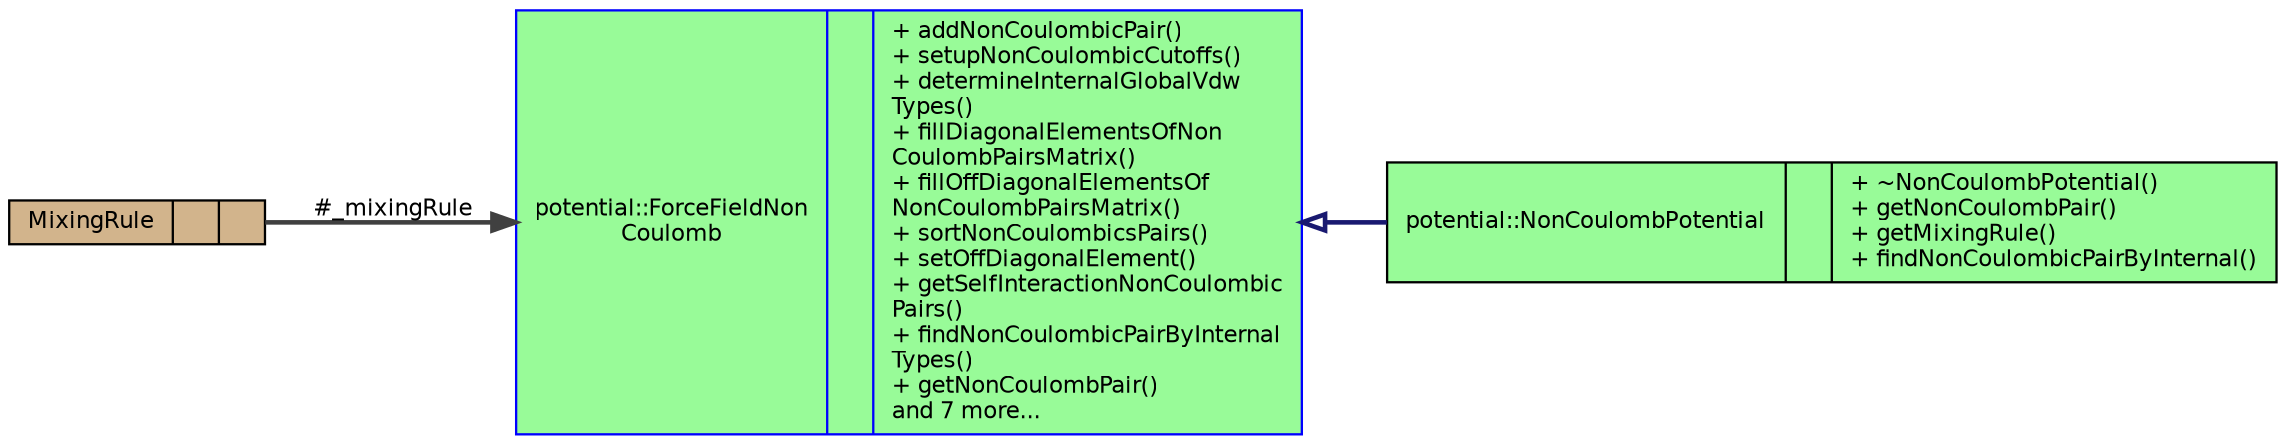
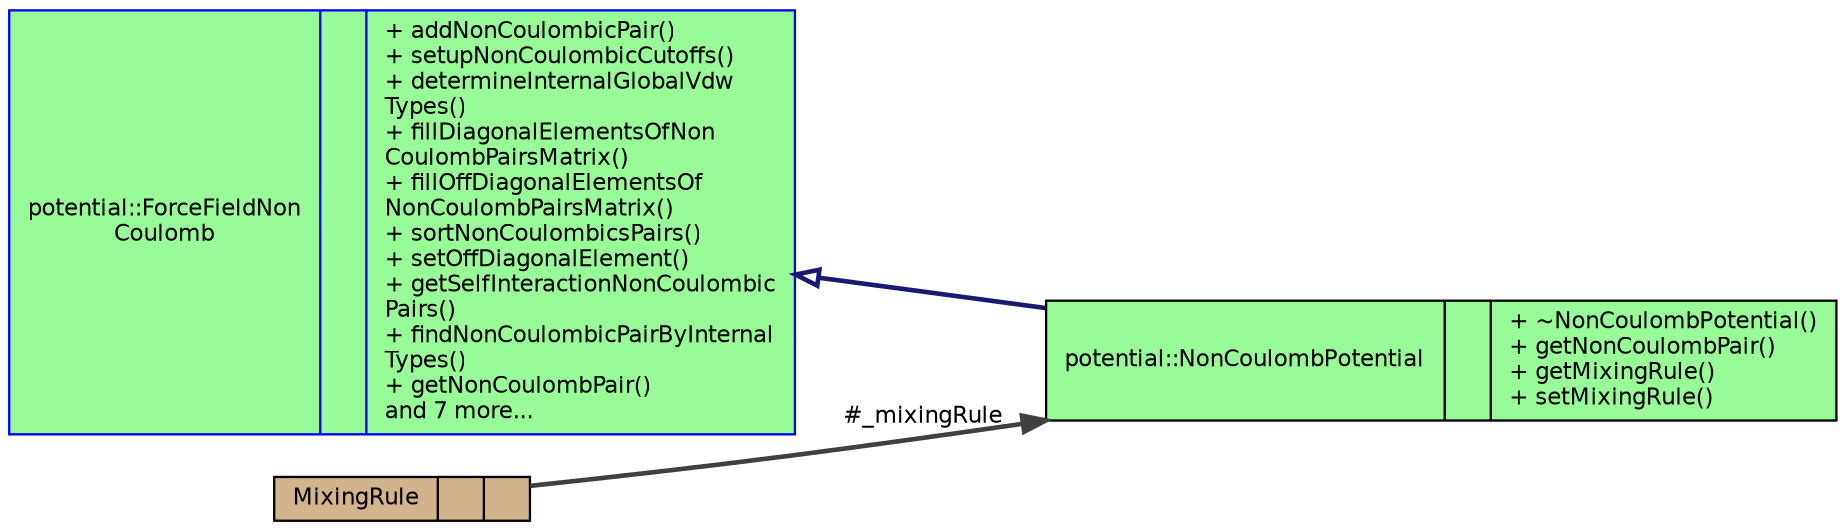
(379, 222) -> (777, 457)
(2054, 259) -> (1612, 397)
